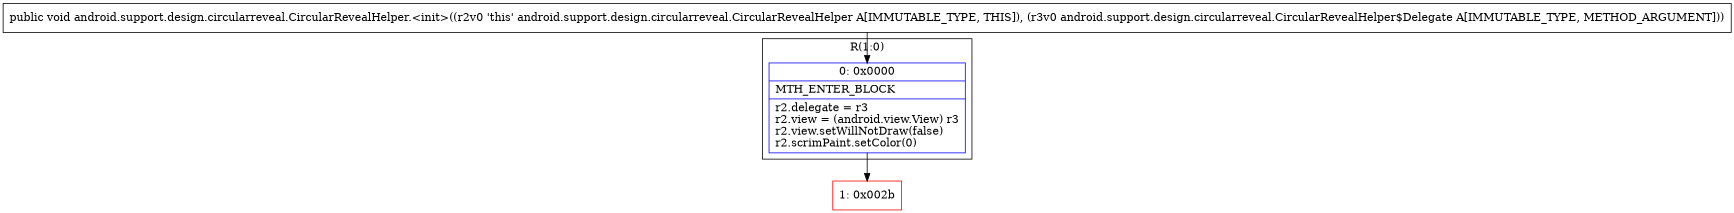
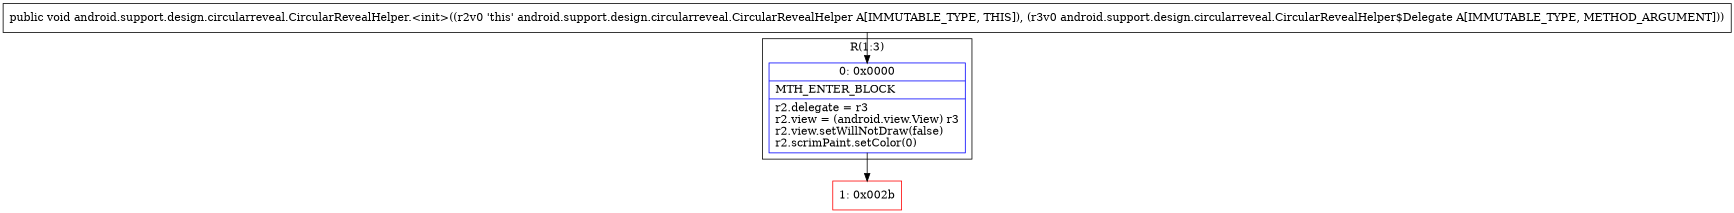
(867, 48) -> (867, 48)
